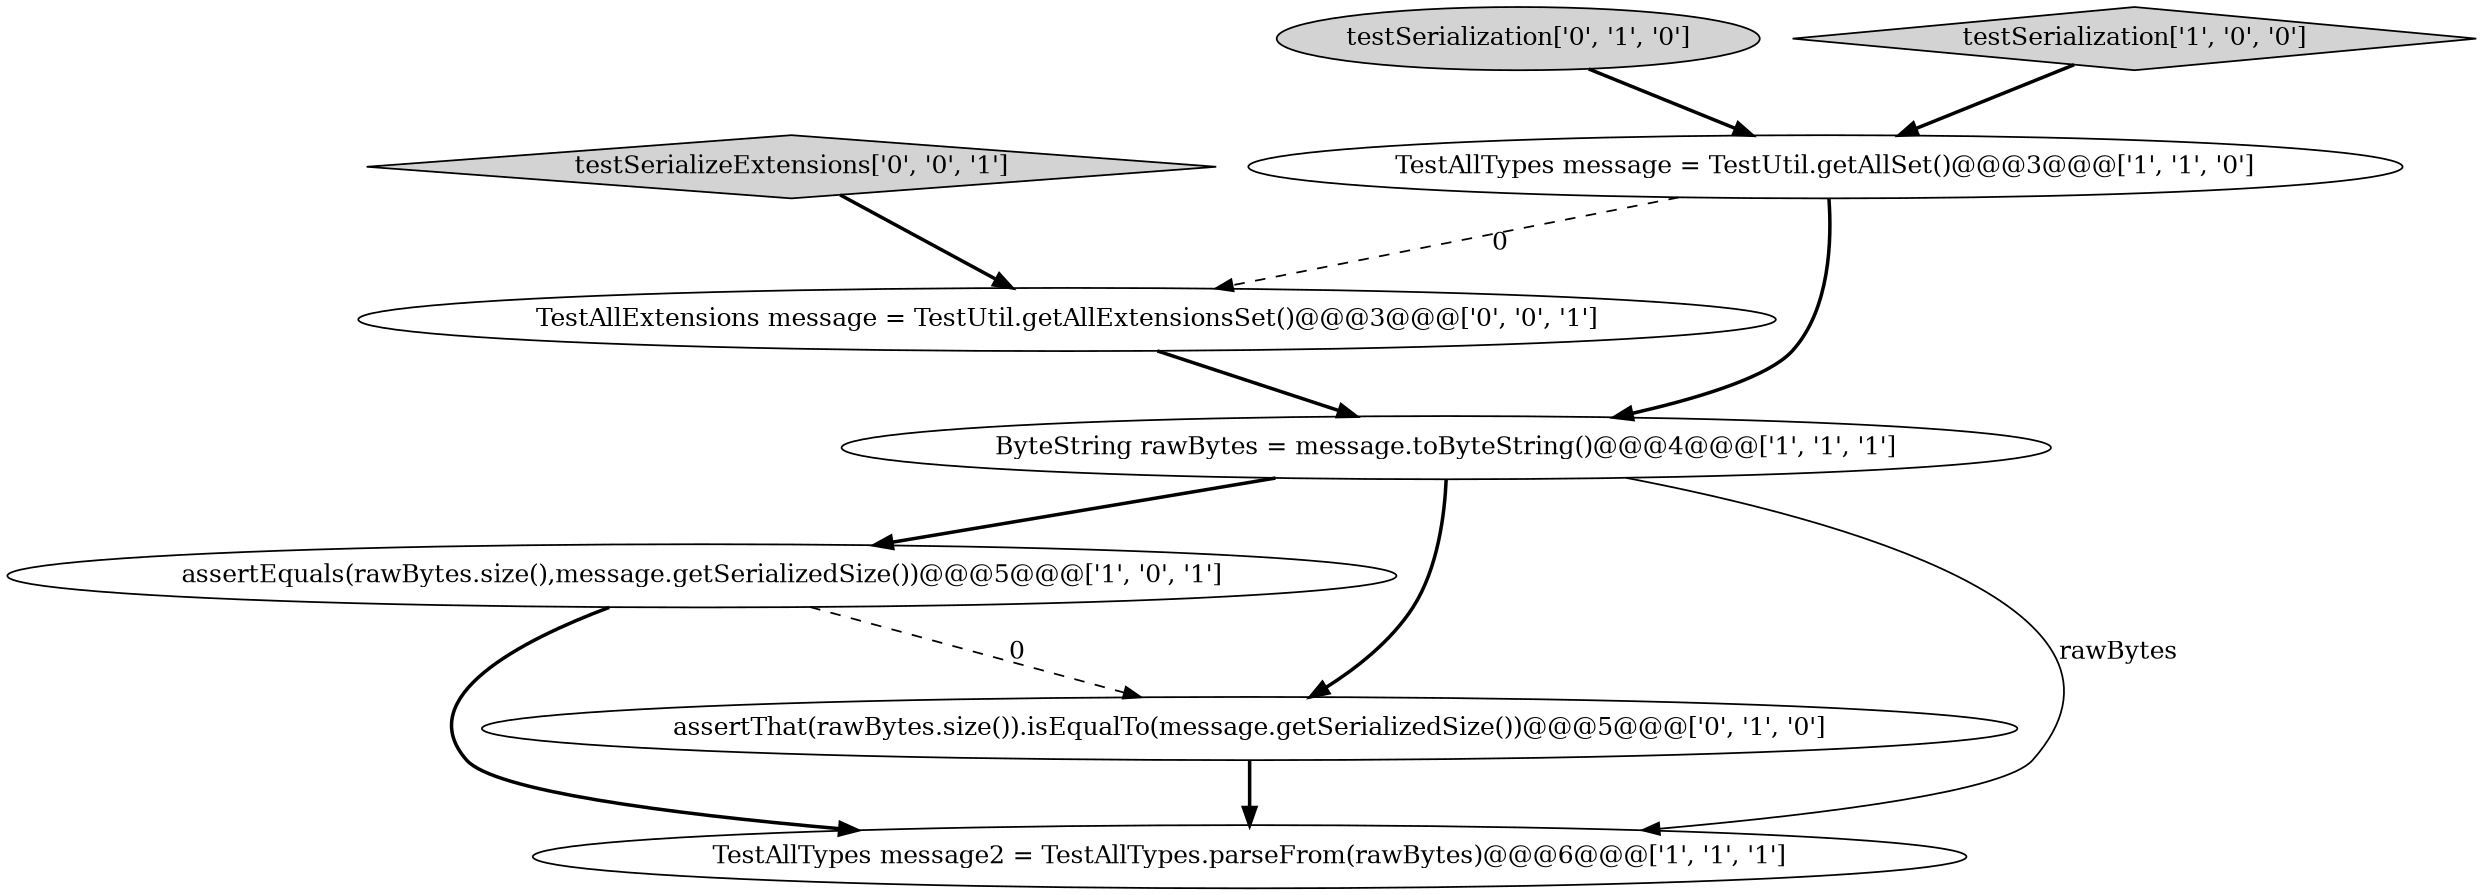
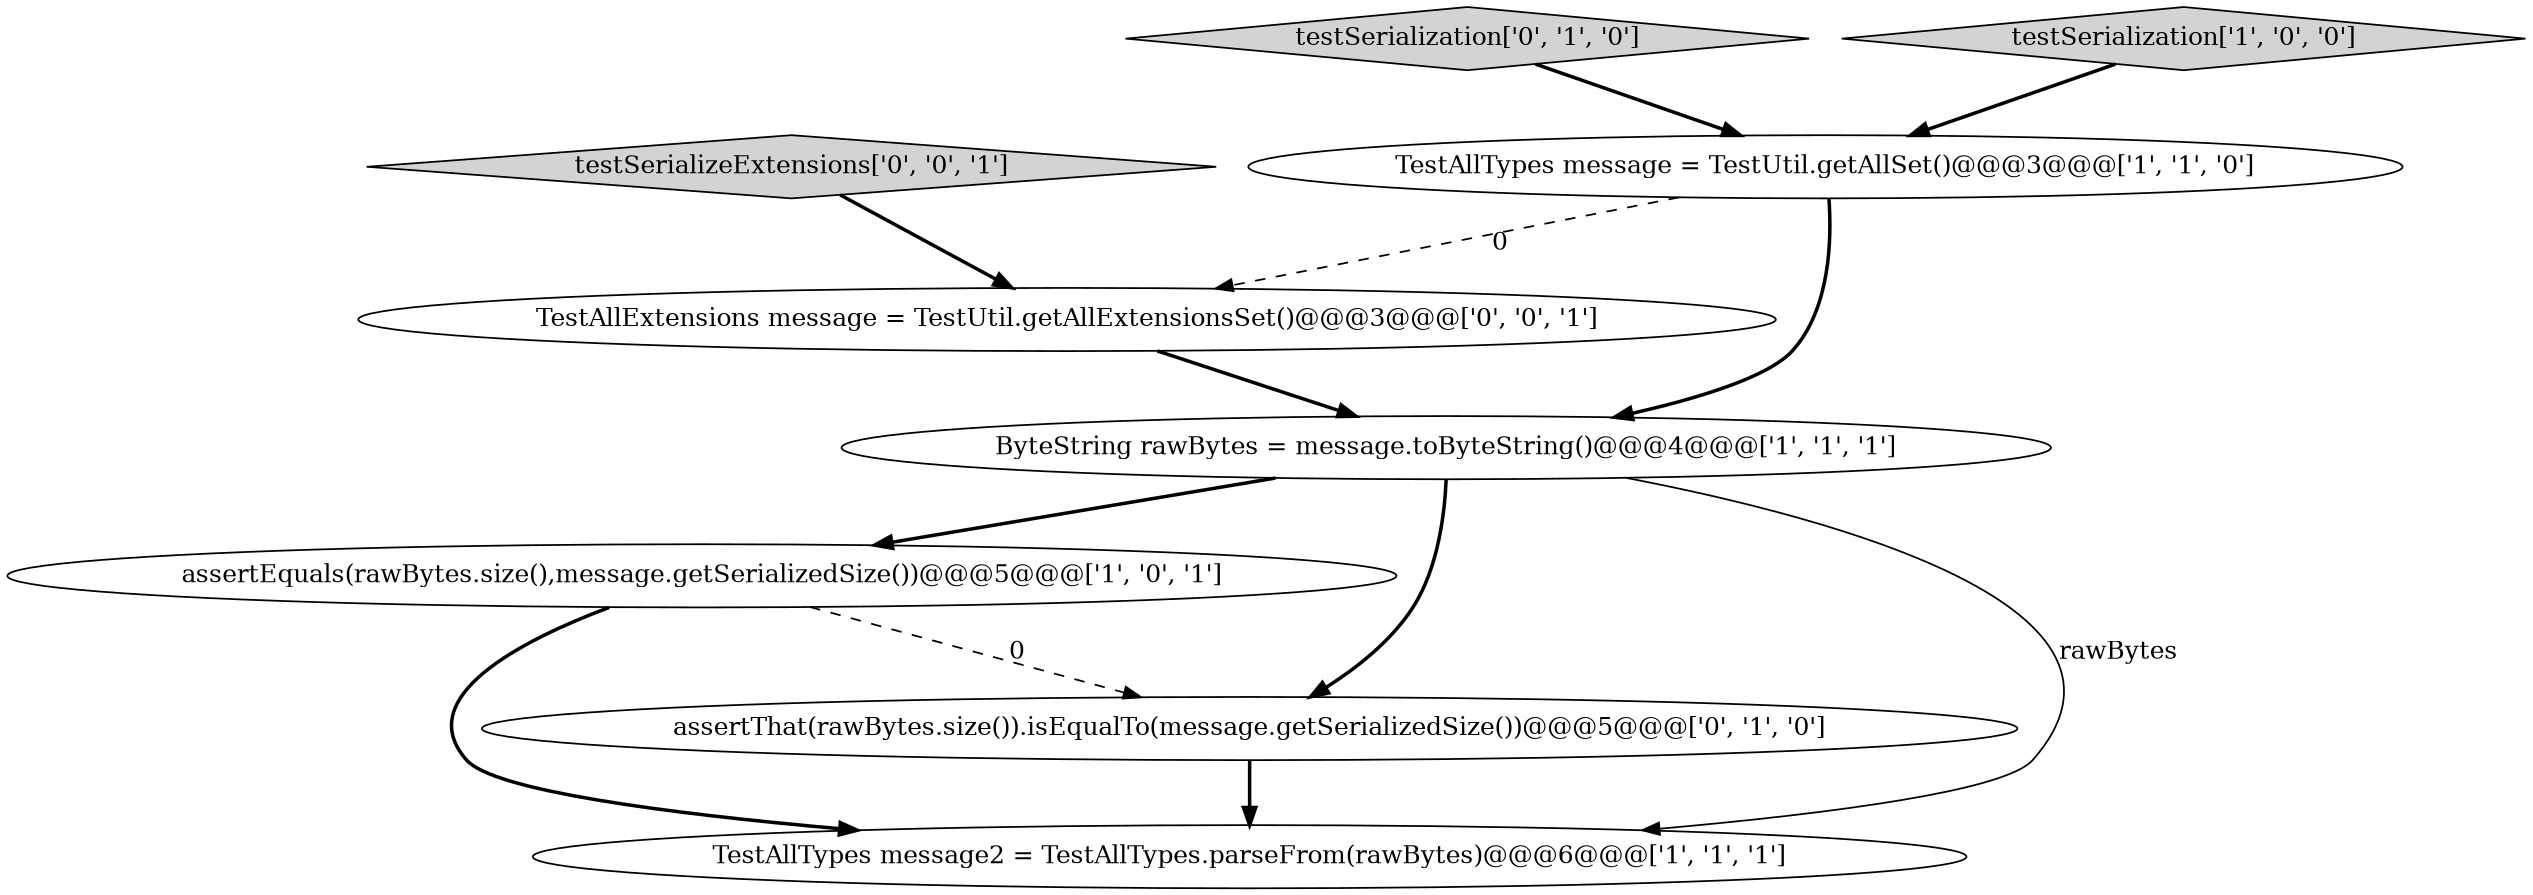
(1518, 39) -> (1467, 39)
